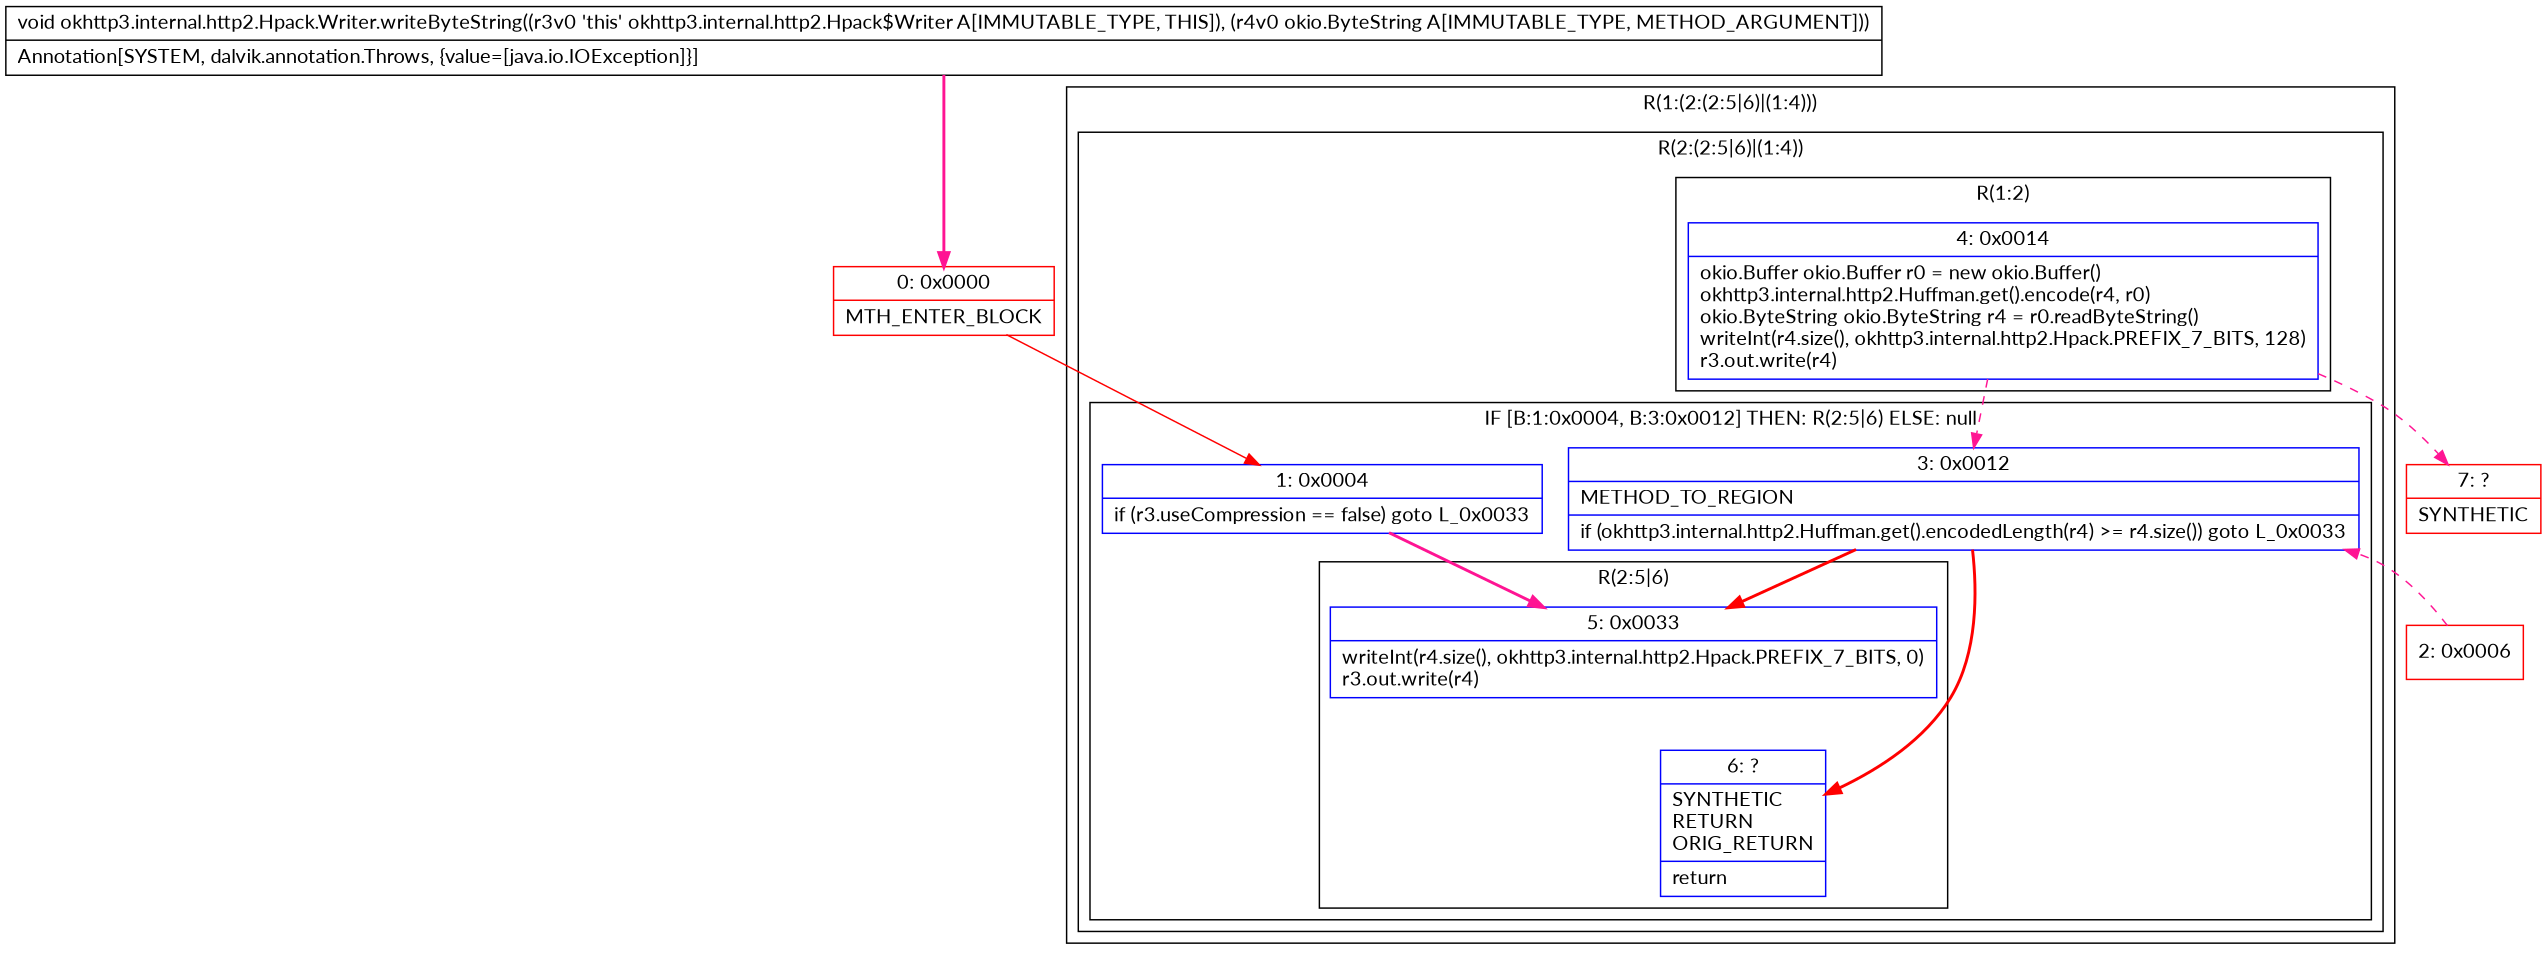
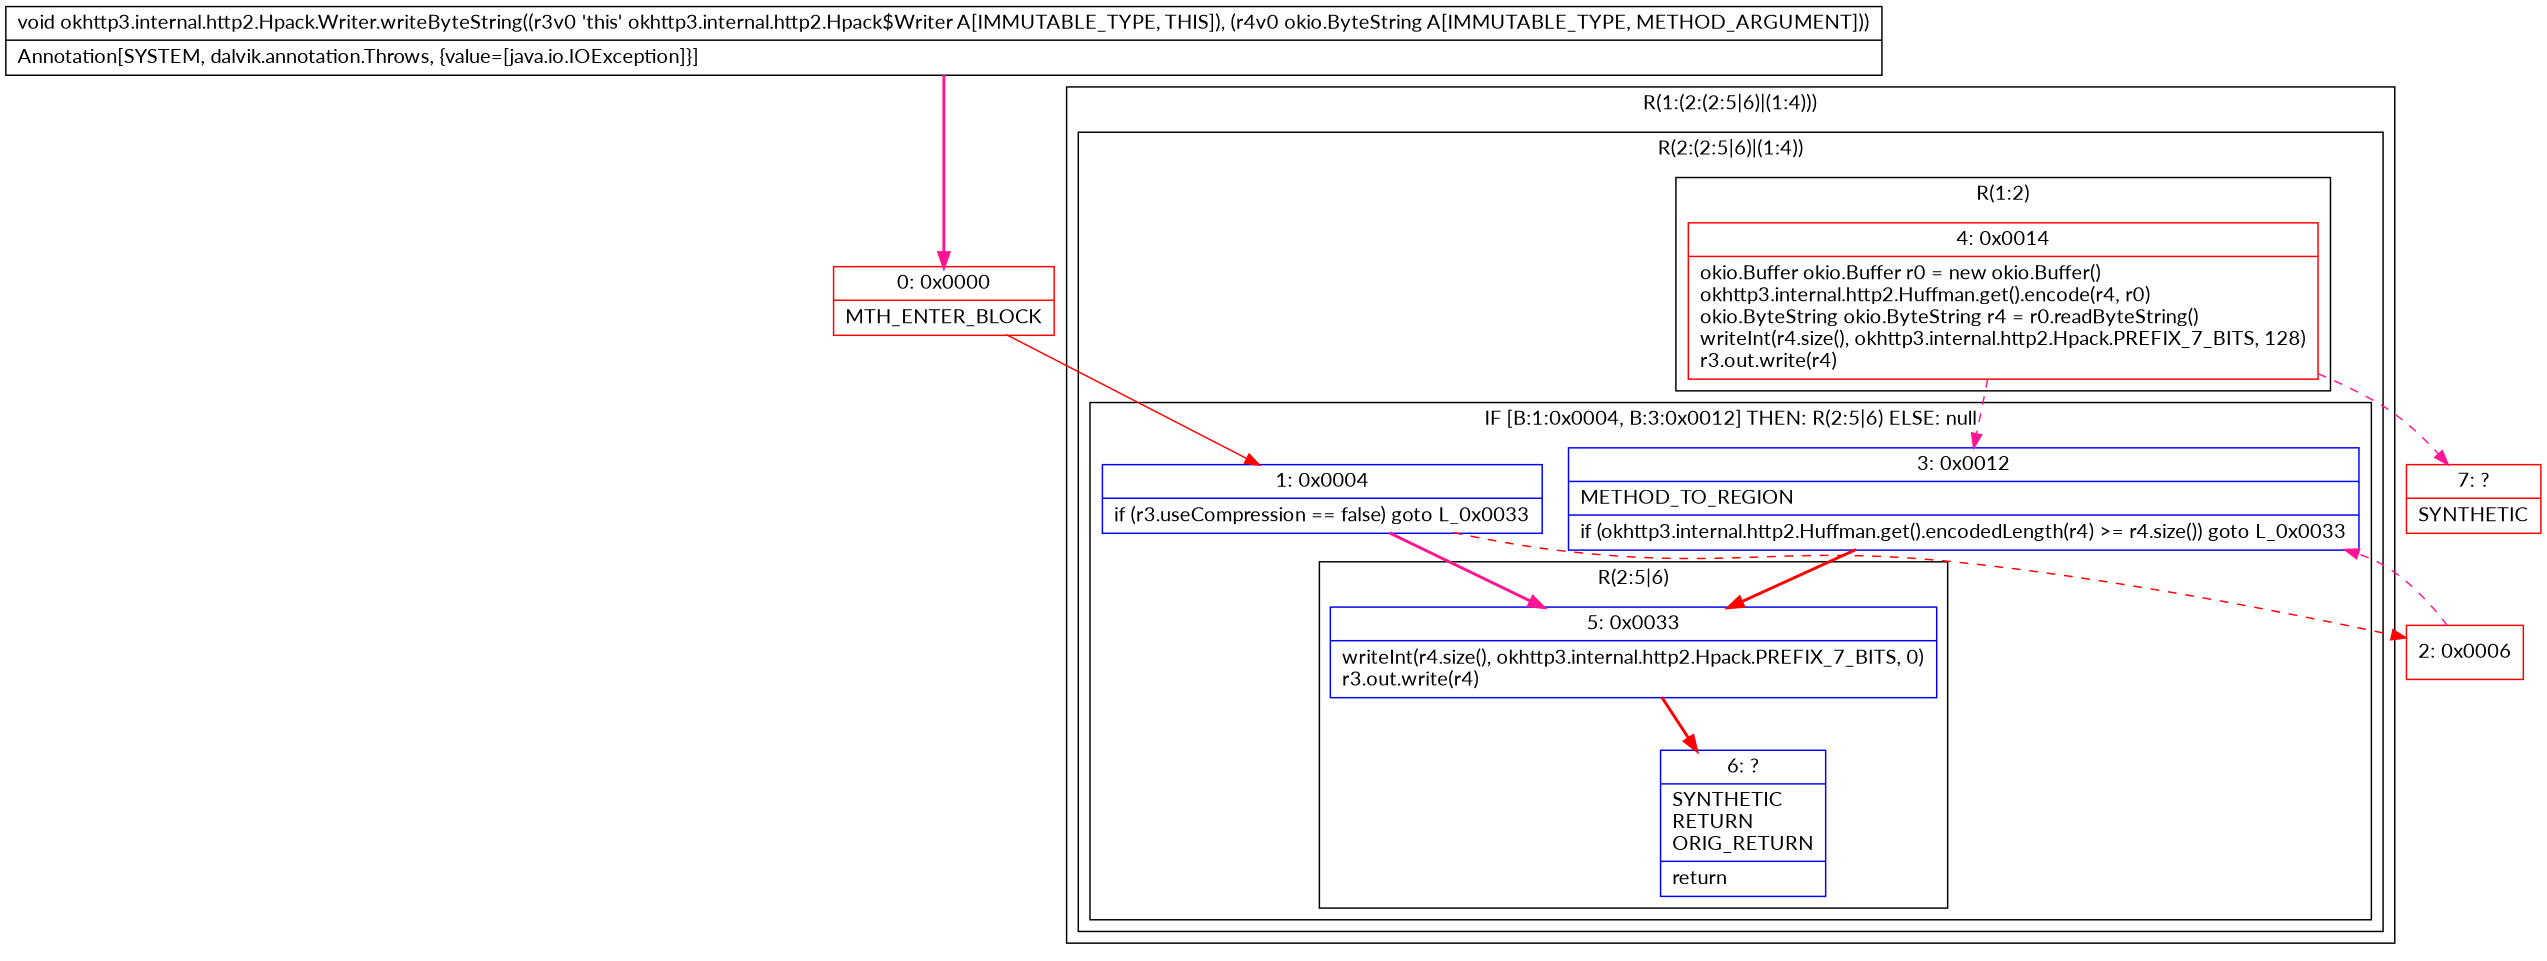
(2003, 301) -> (2003, 301)
none -> (1972, 564)
(1959, 681) -> (1675, 718)
